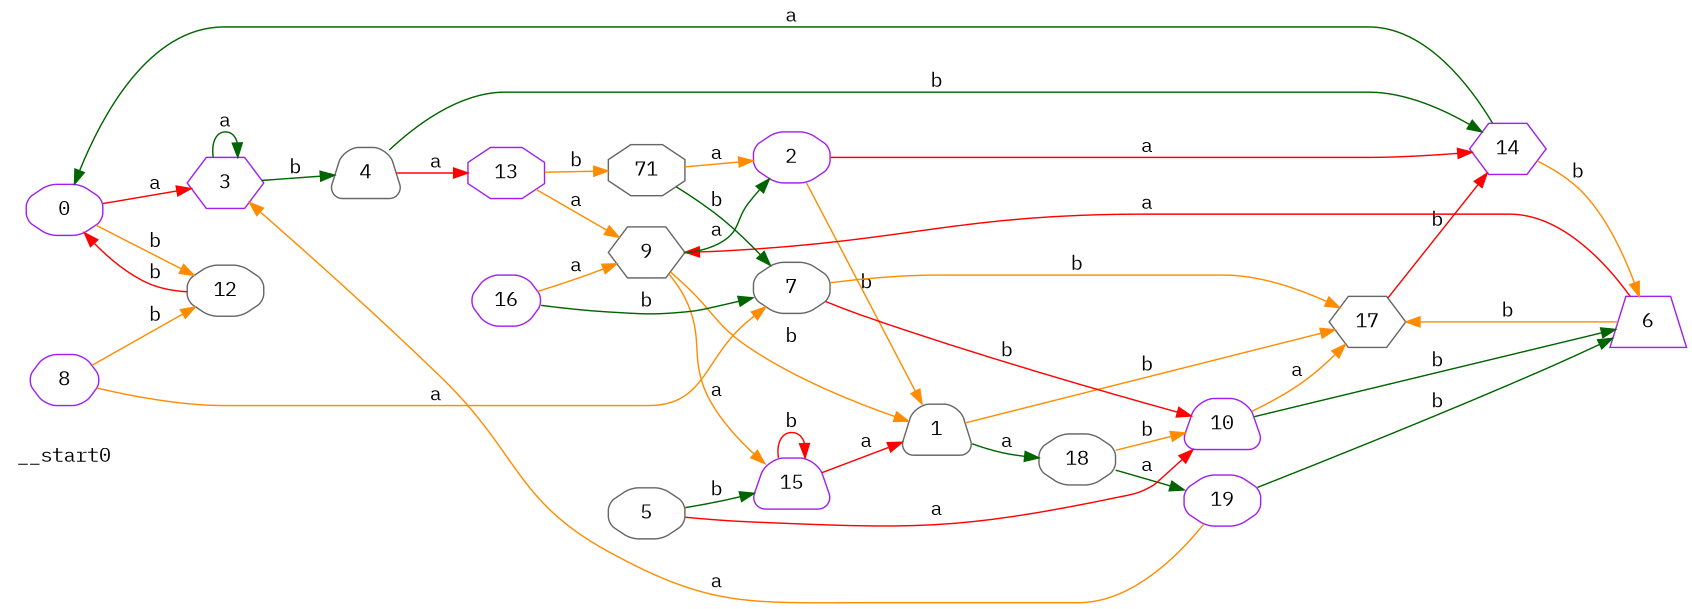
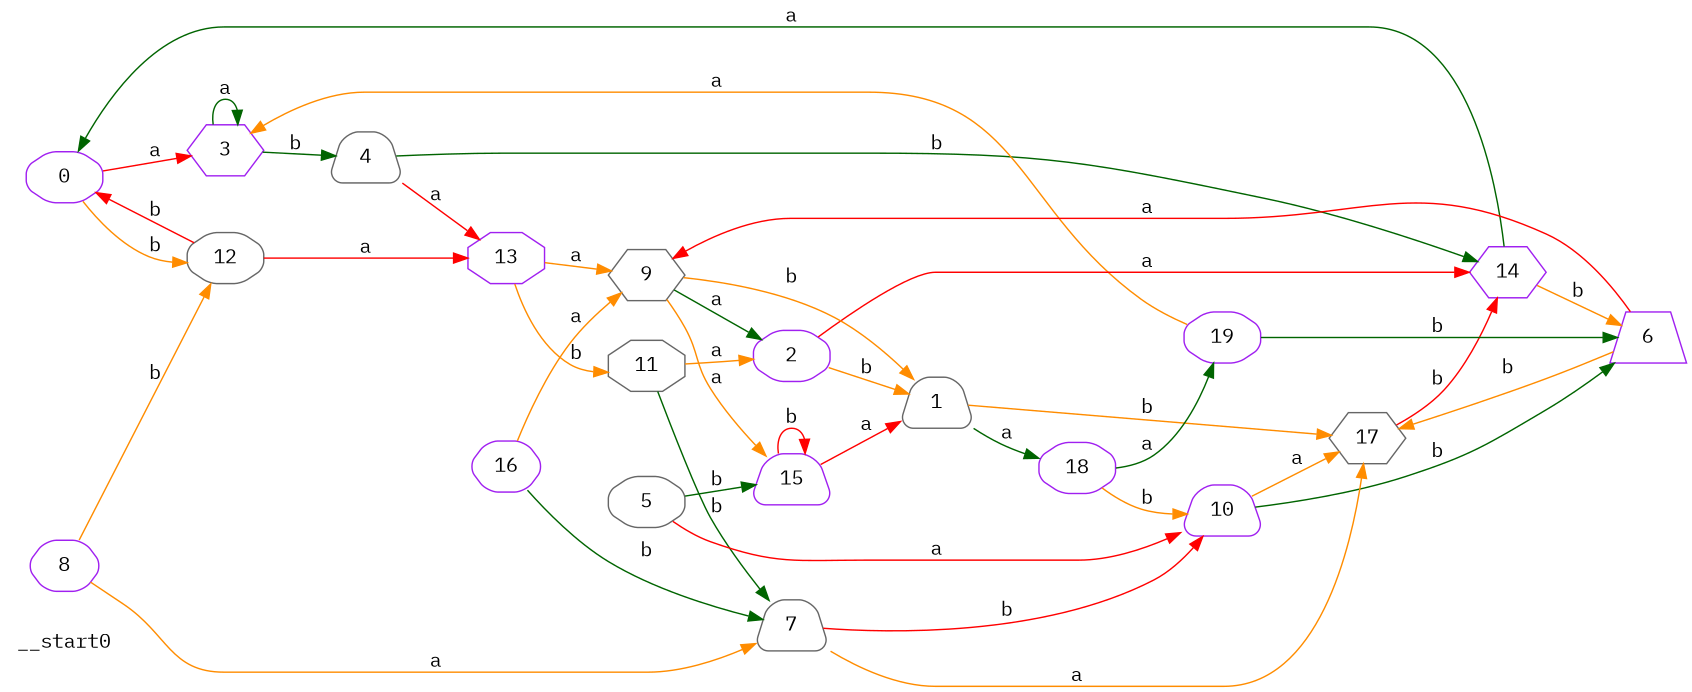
(647, 170) -> (647, 366)
none -> (358, 258)
(1077, 264) -> (1077, 676)
(792, 288) -> (792, 625)
(1077, 459) -> (1077, 468)
